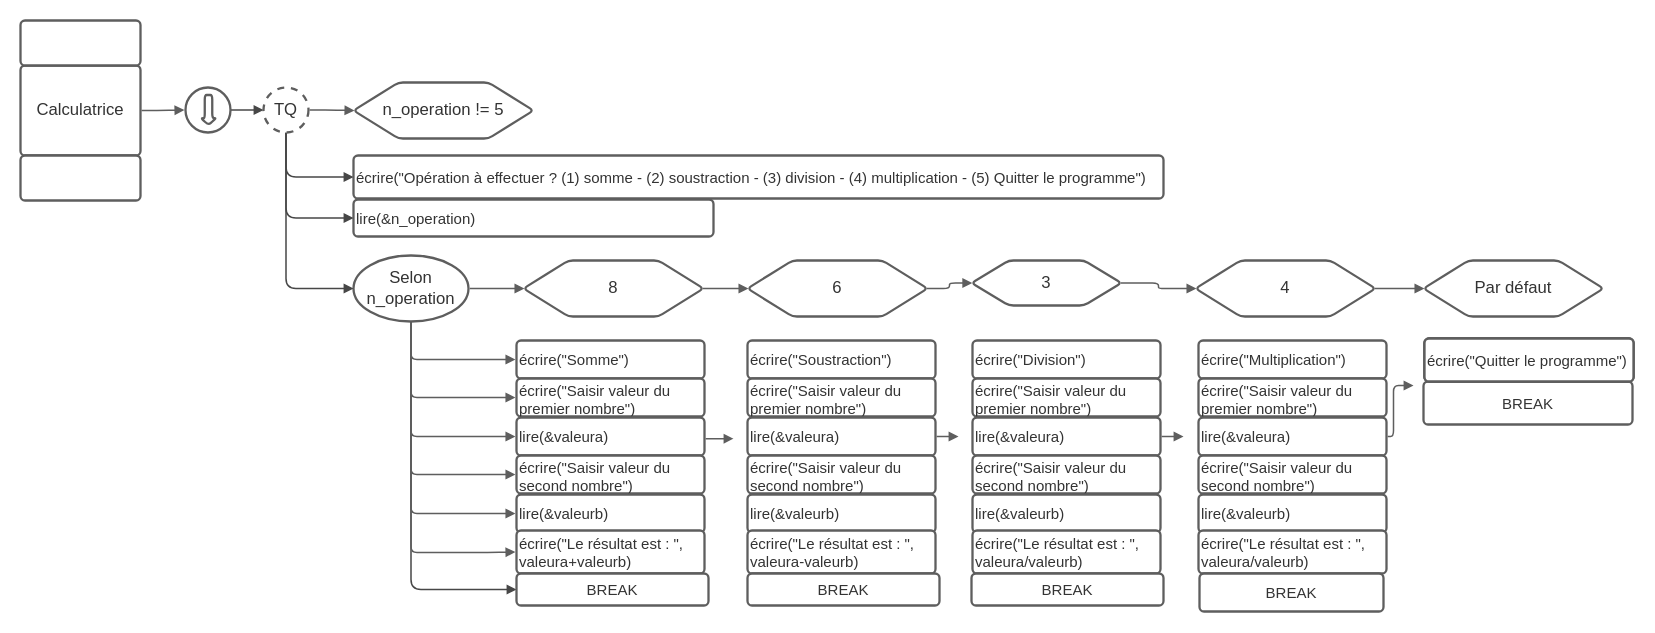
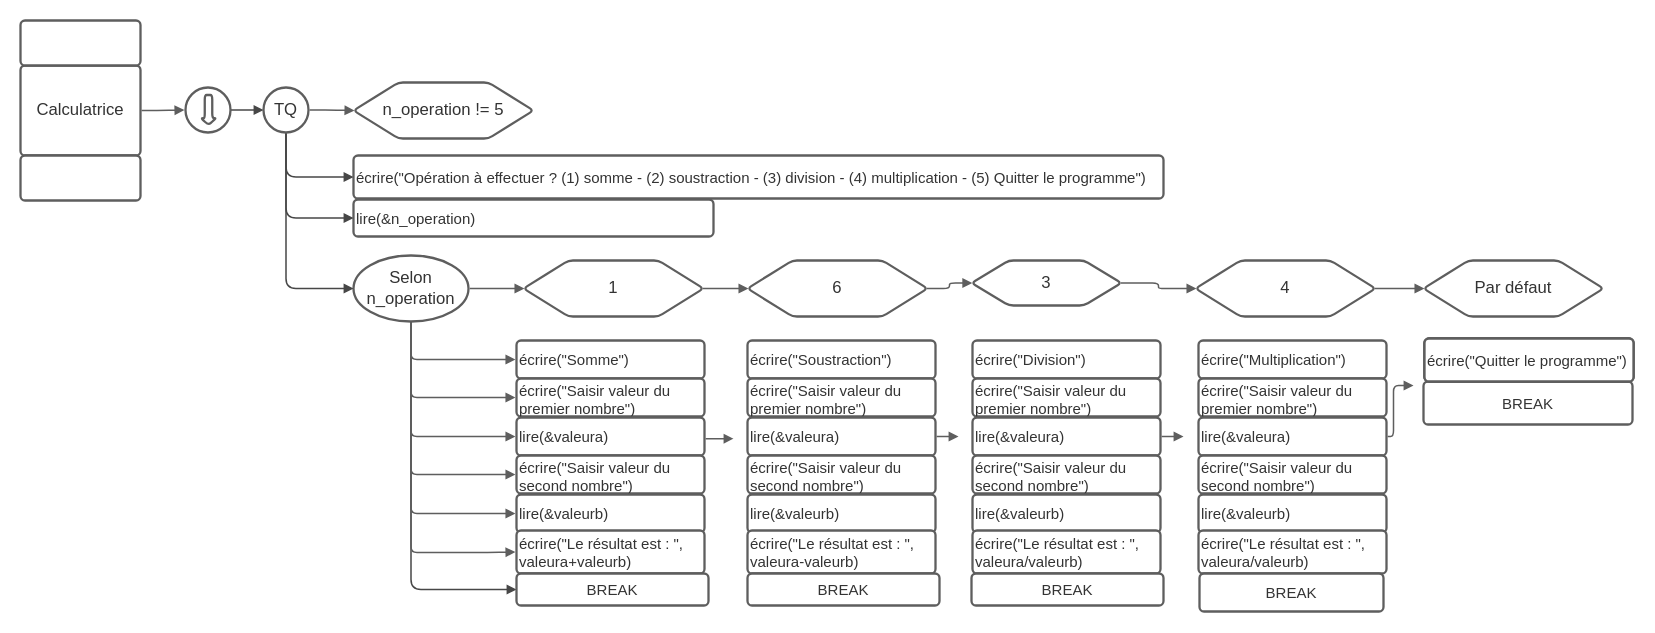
(286, 110) -> (286, 110)
(614, 289) -> (614, 289)
